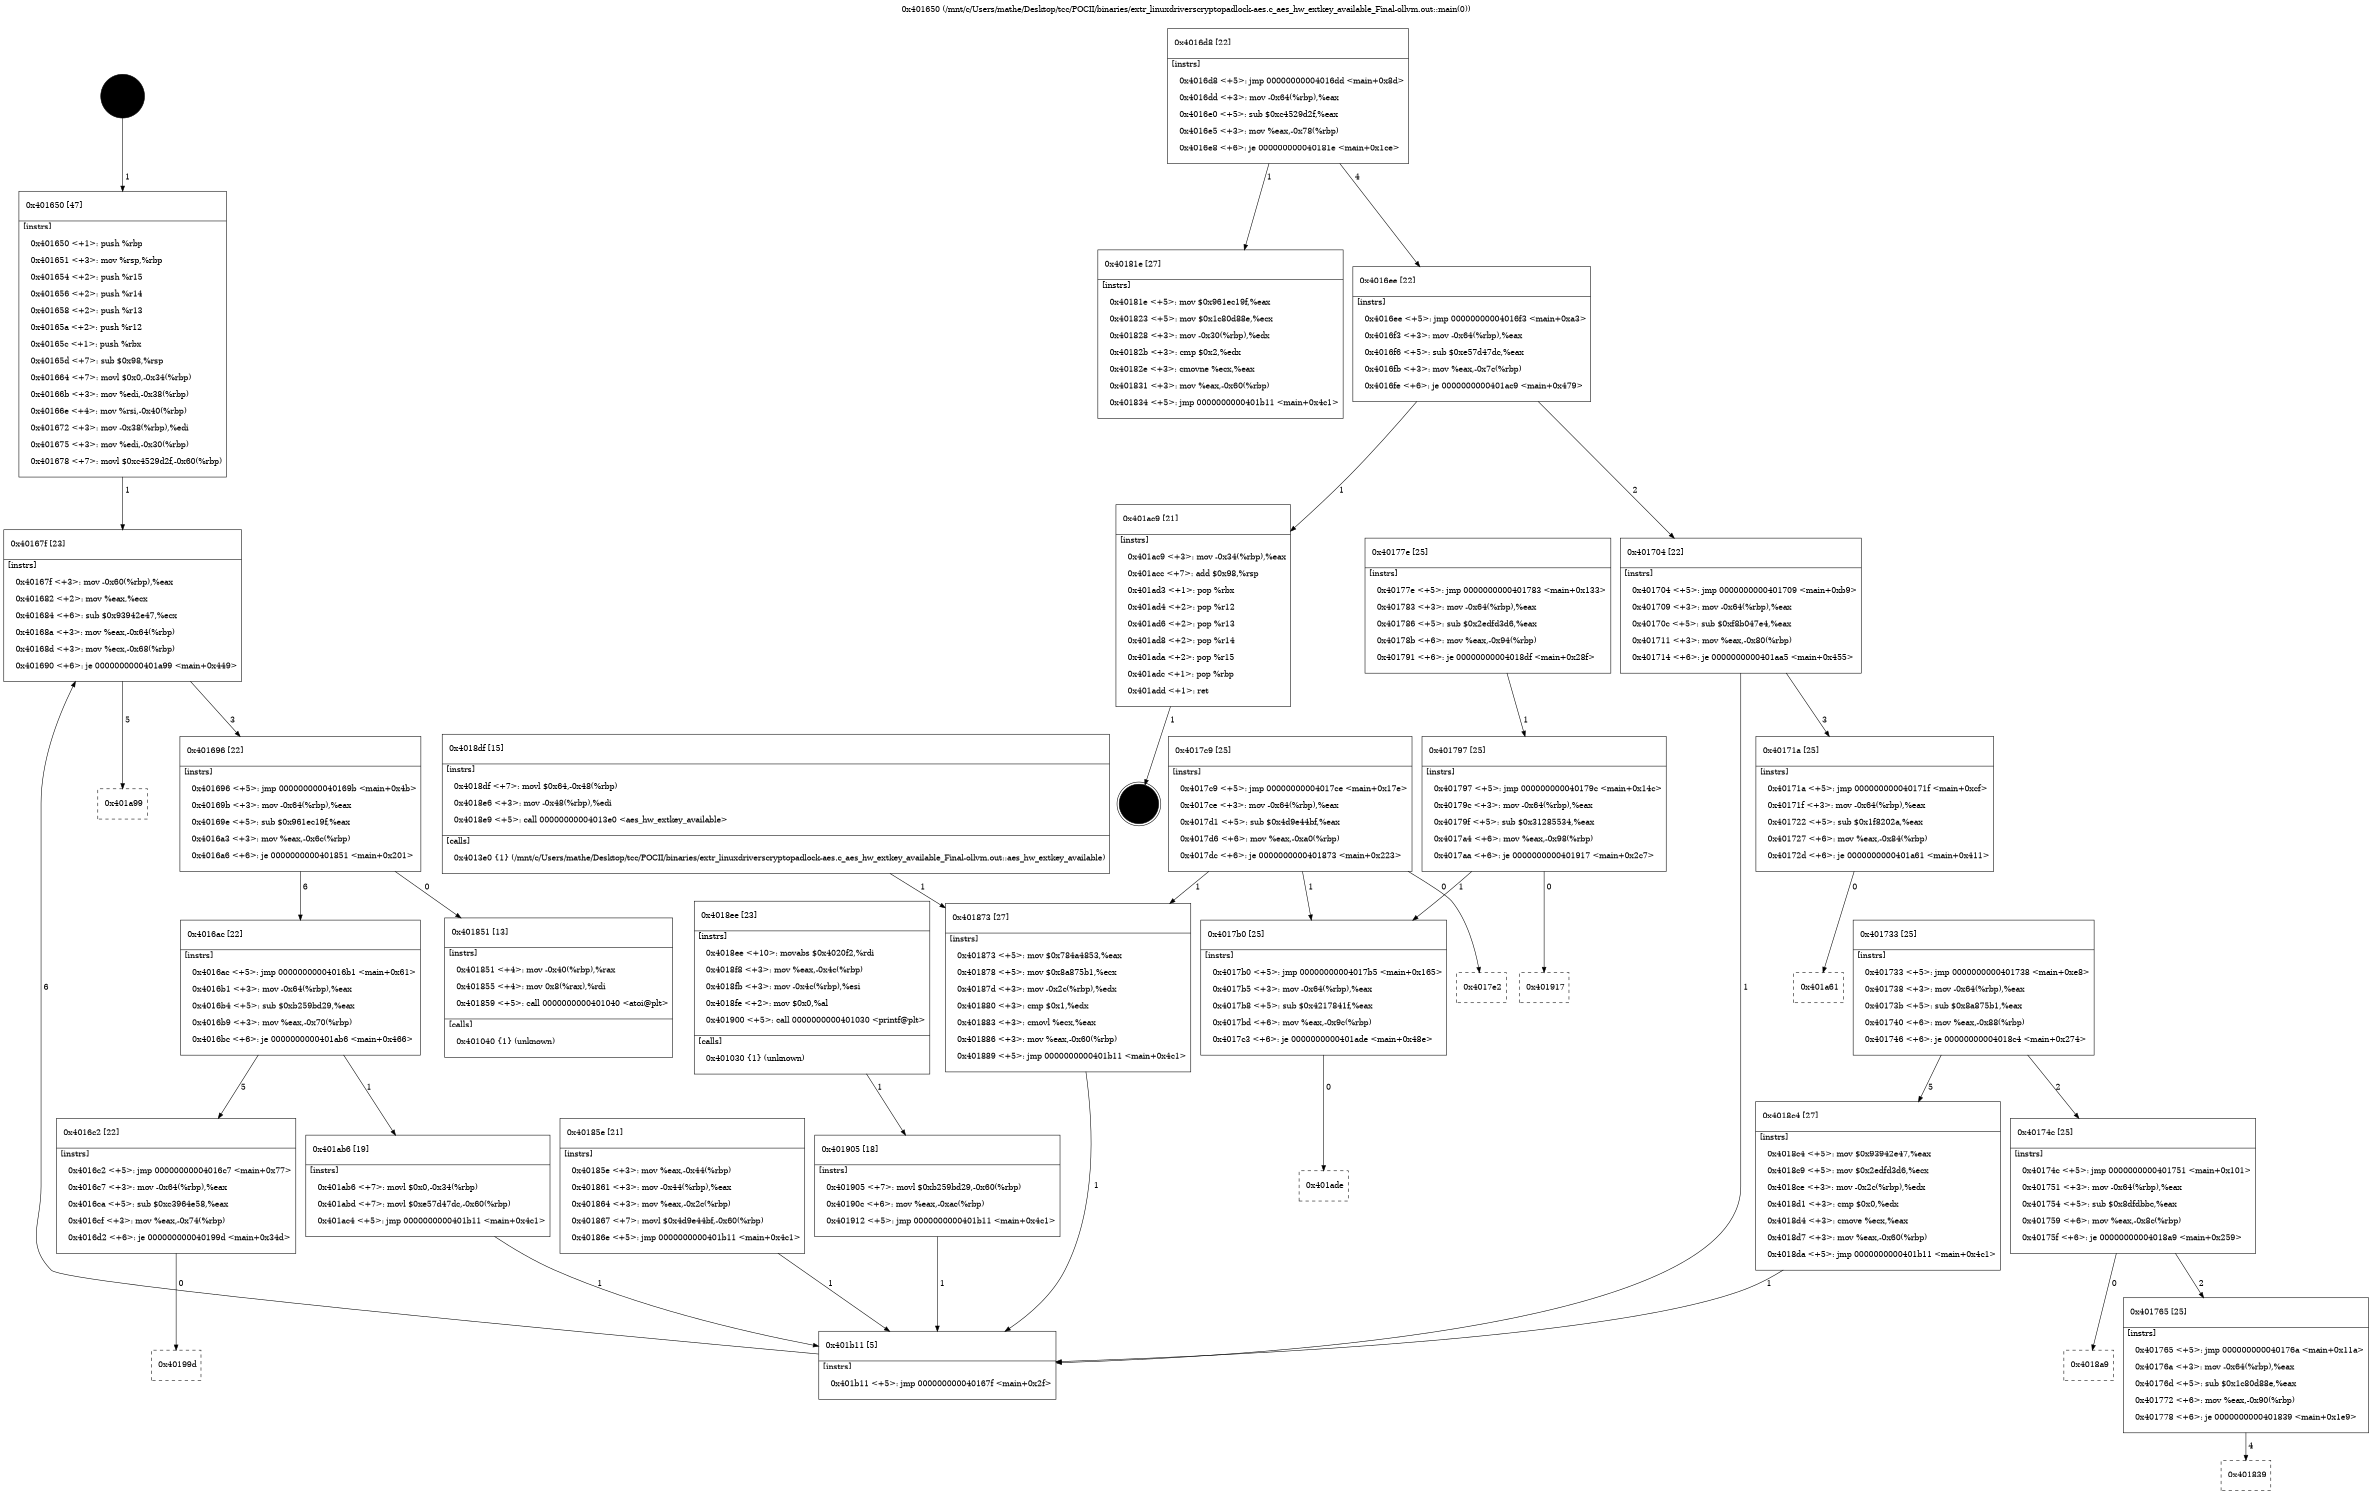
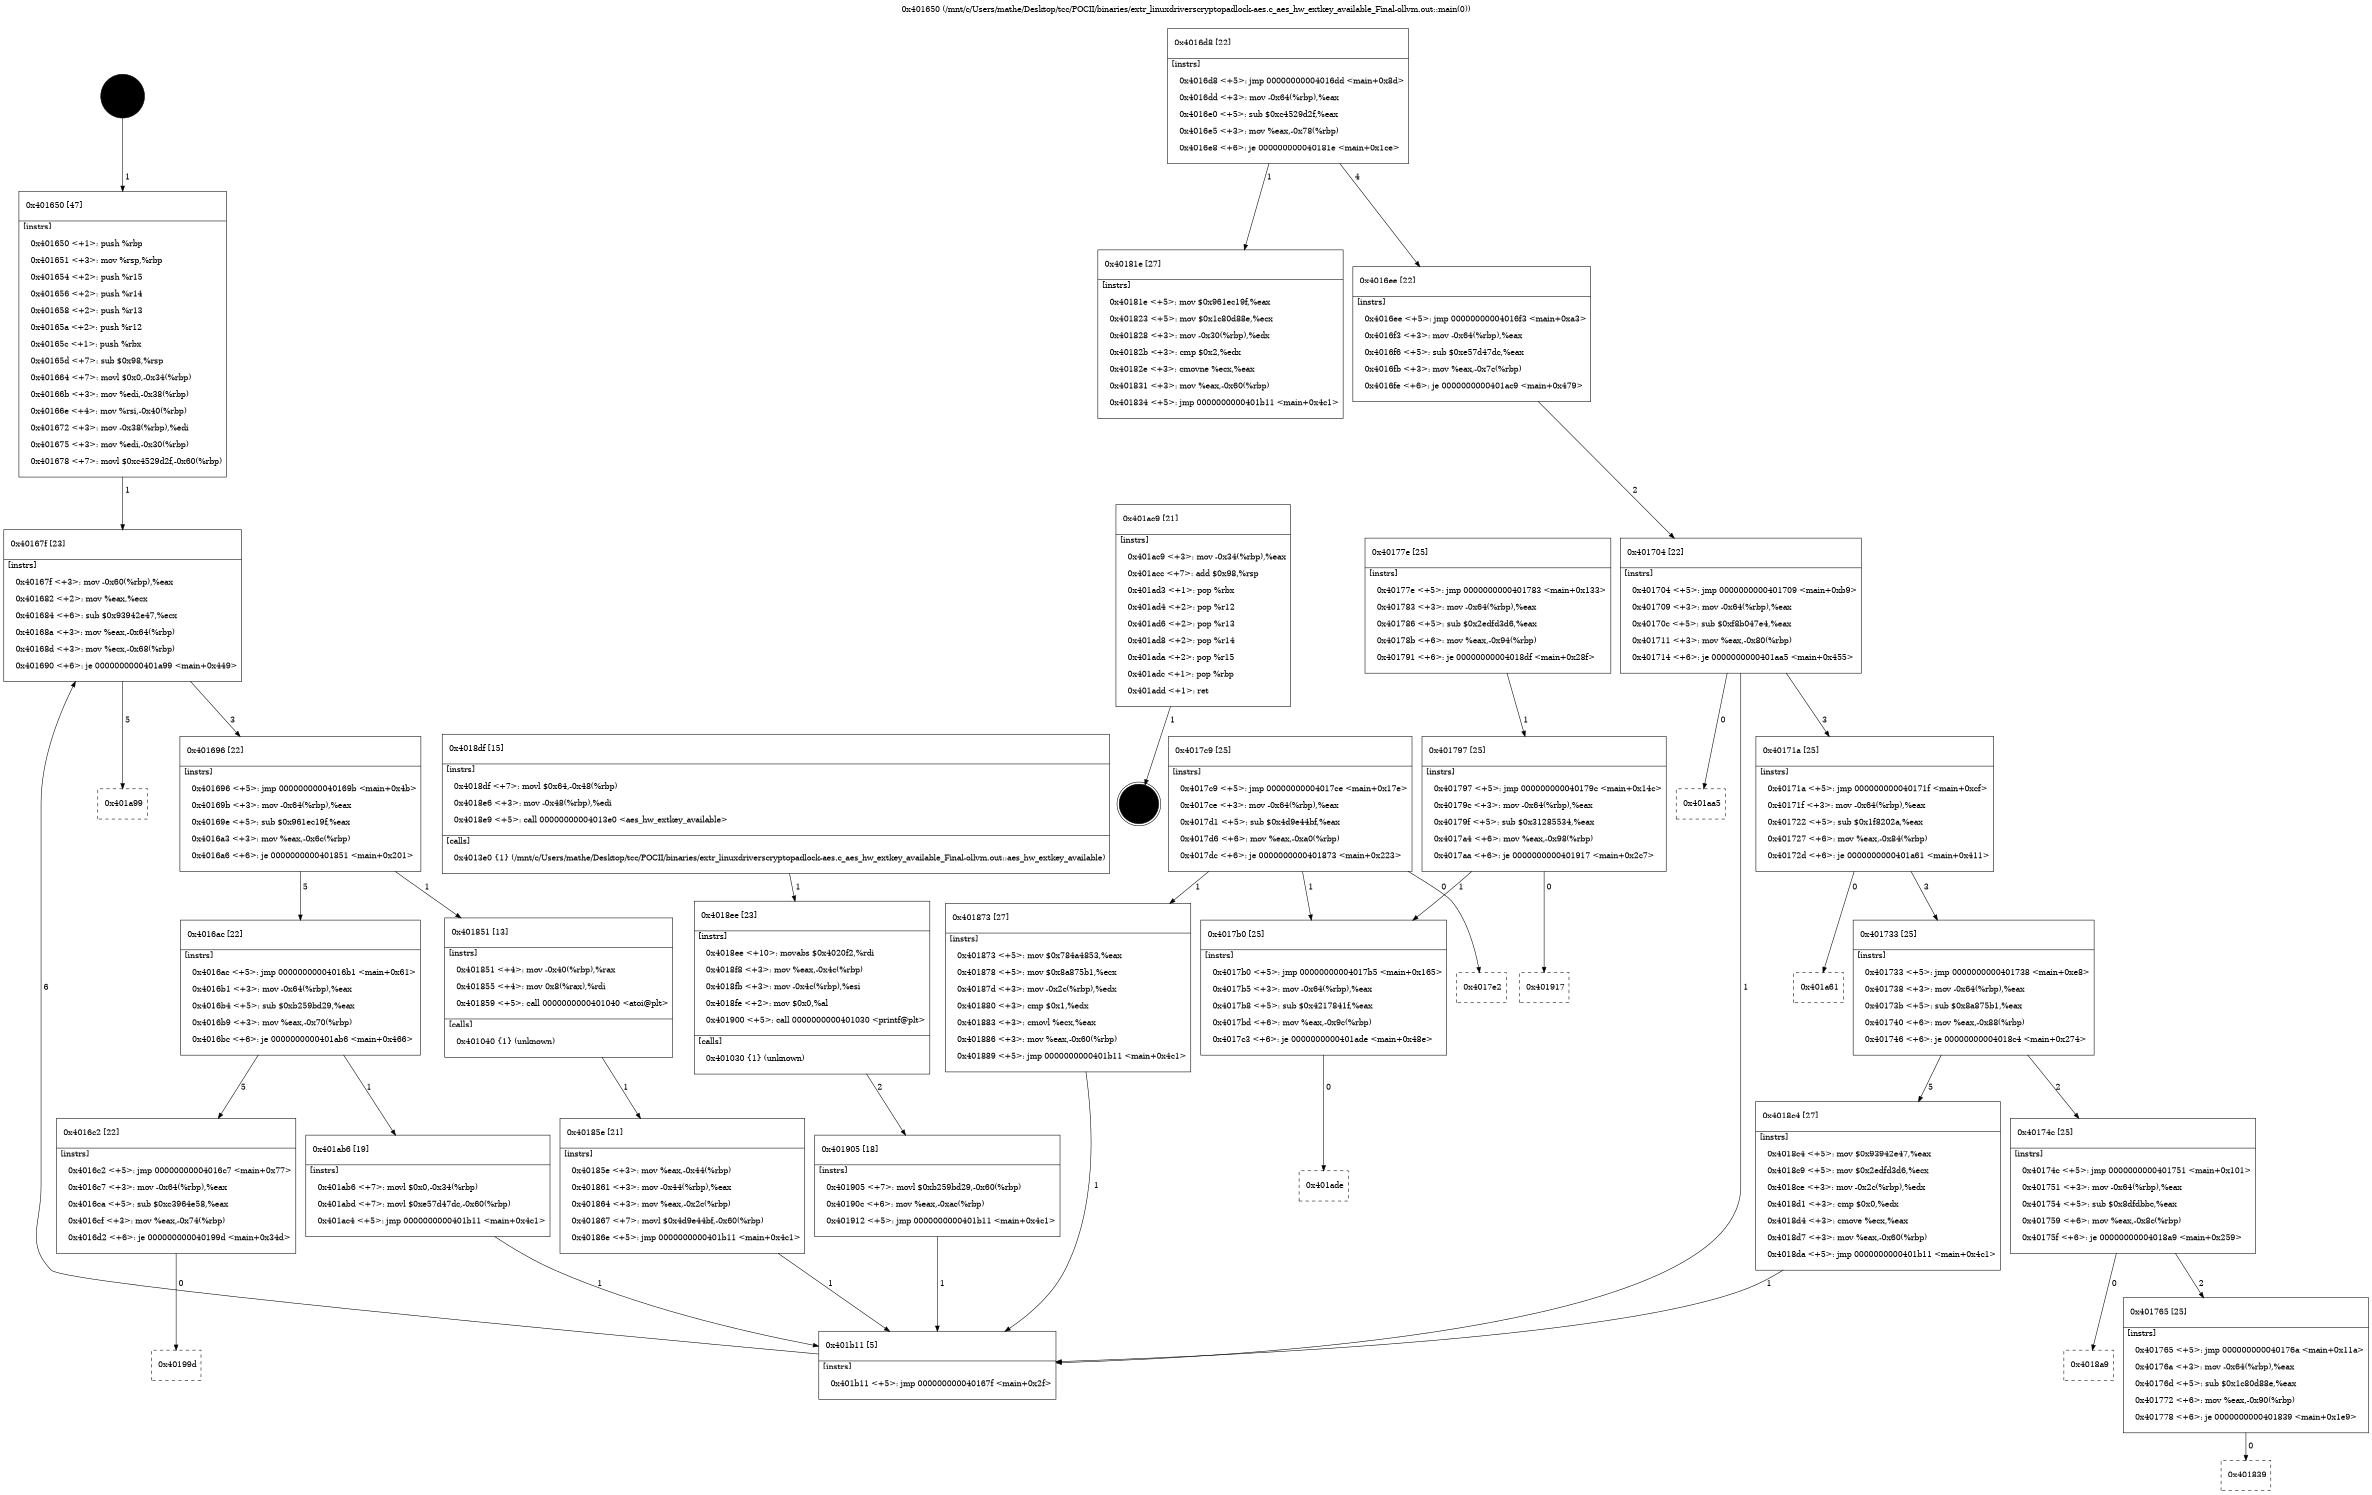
(1358, 467) -> none
none -> (1701, 804)
(304, 887) -> (304, 887)
(426, 887) -> (426, 887)
(915, 889) -> (792, 885)
none -> (1923, 893)
none -> (620, 1086)
(878, 1088) -> (878, 1088)
(2250, 1447) -> (2250, 1447)
